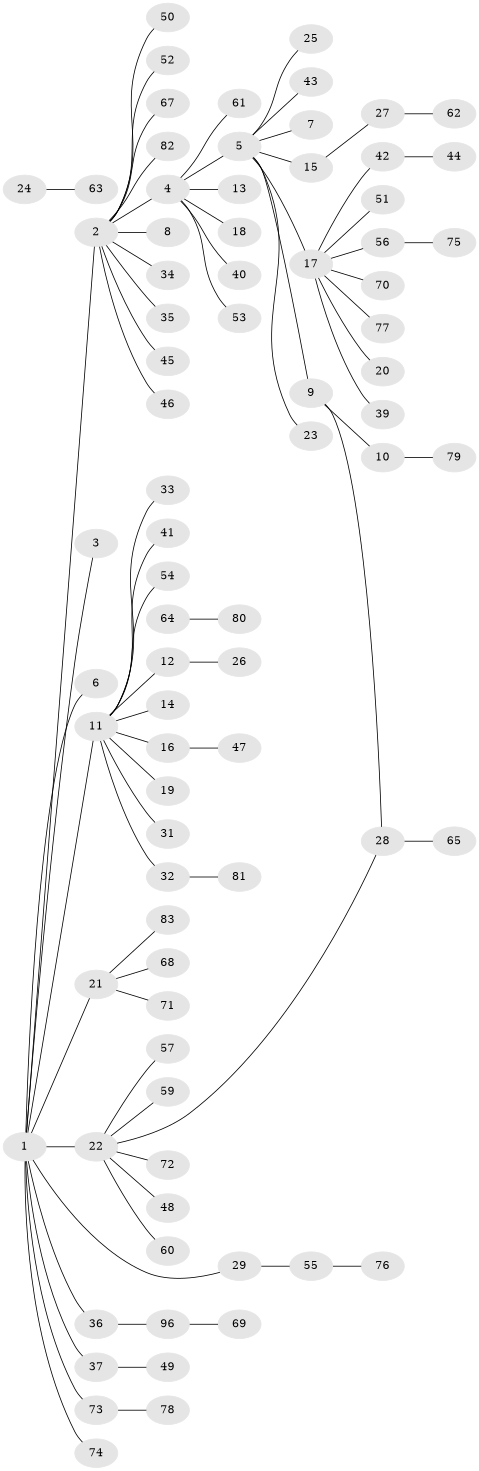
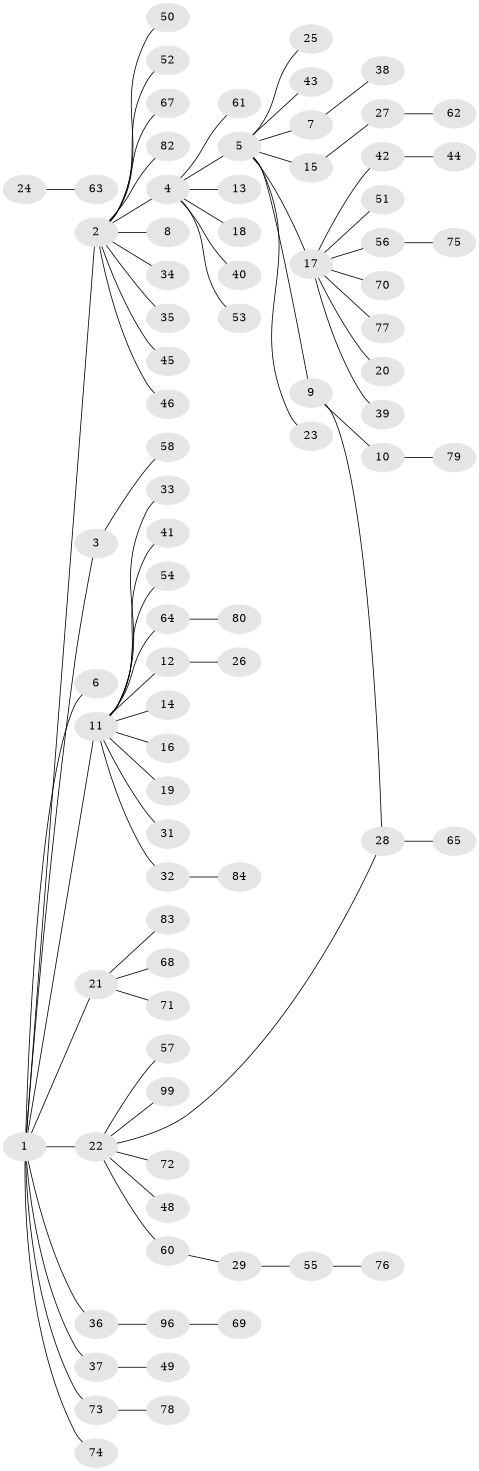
none -> (383, 71)
none -> (168, 447)
none -> (138, 657)
(240, 748) -> none
(240, 877) -> (240, 877)
(168, 1092) -> (168, 1092)
(109, 1250) -> (204, 1259)
